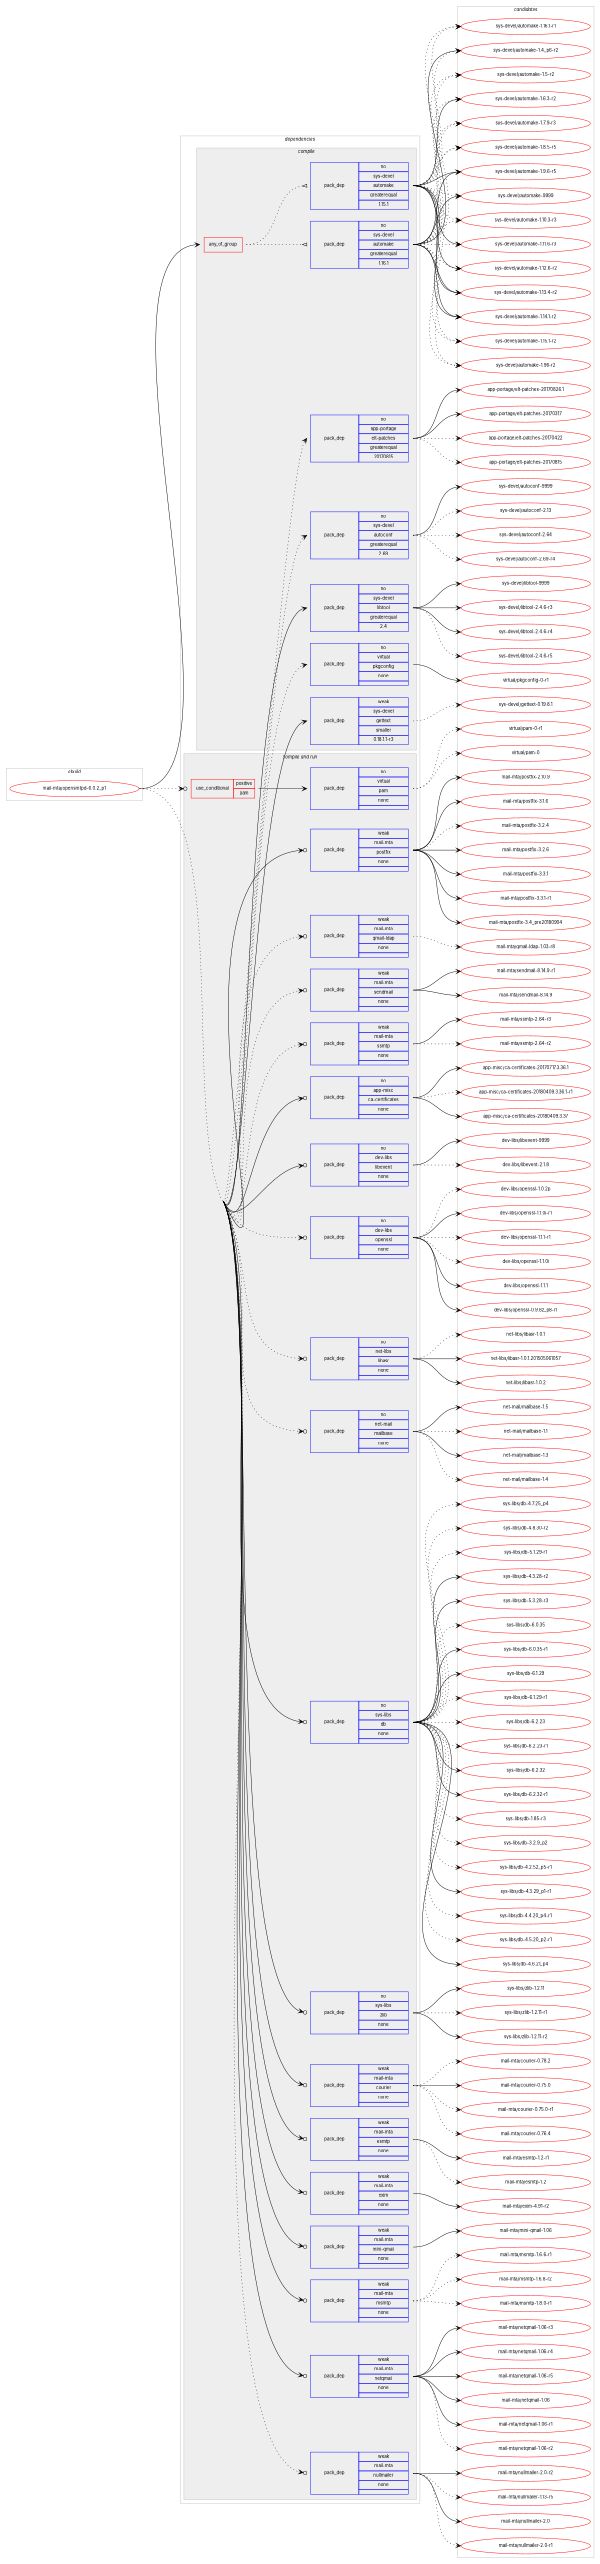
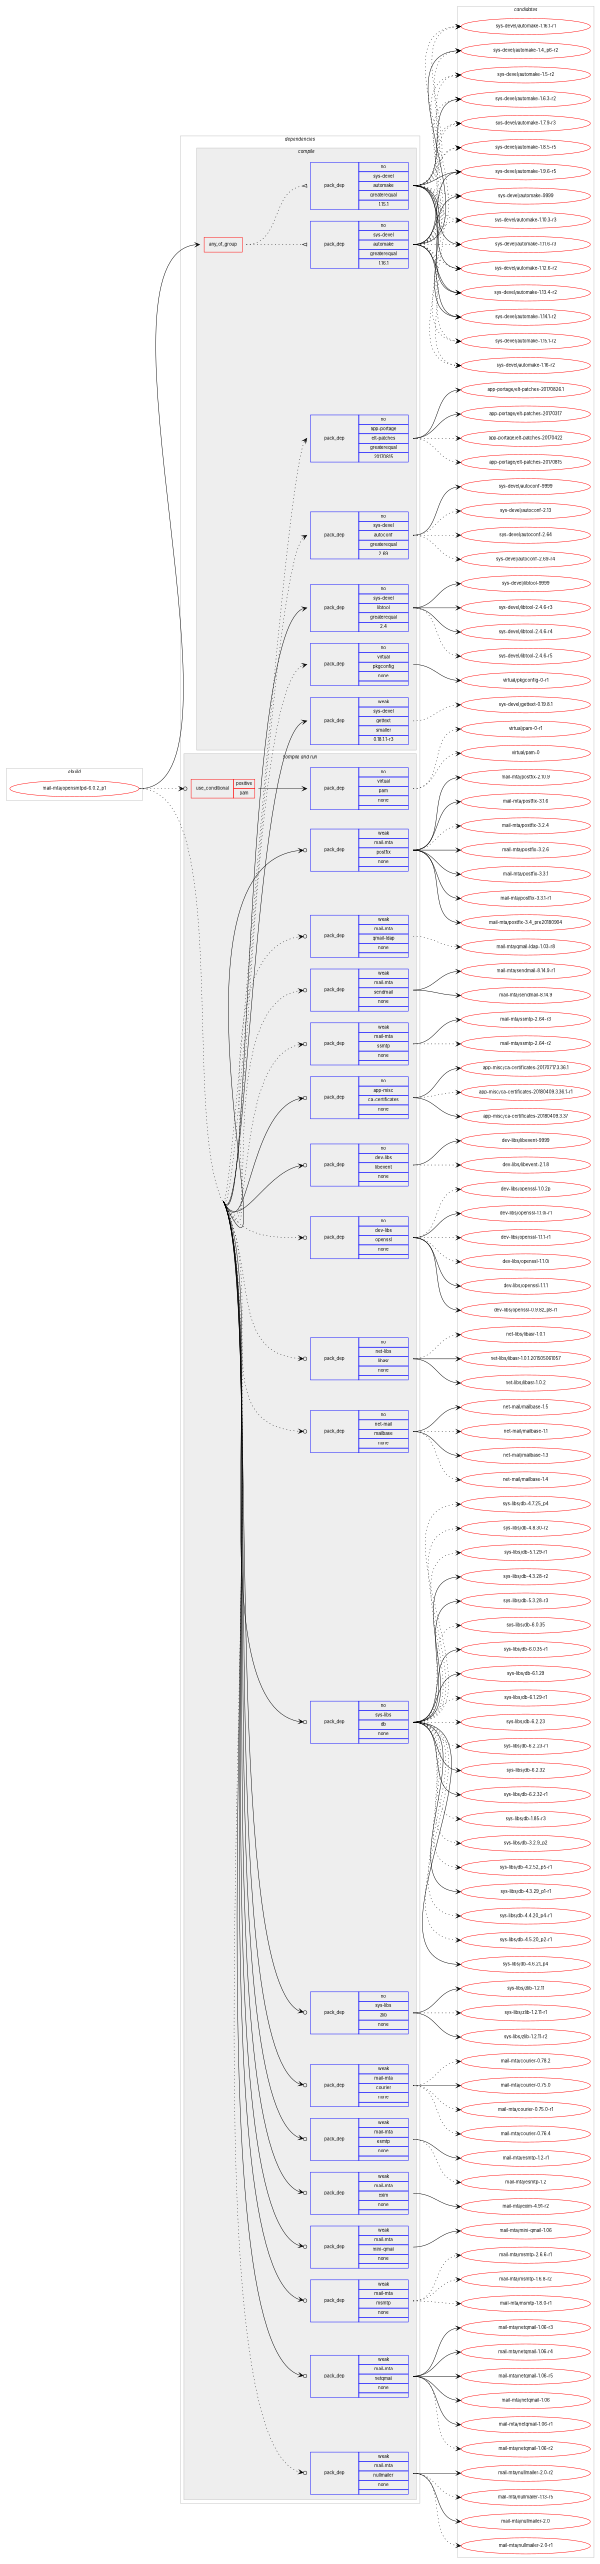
(526, 366) -> (526, 366)
(526, 2255) -> (526, 2255)
